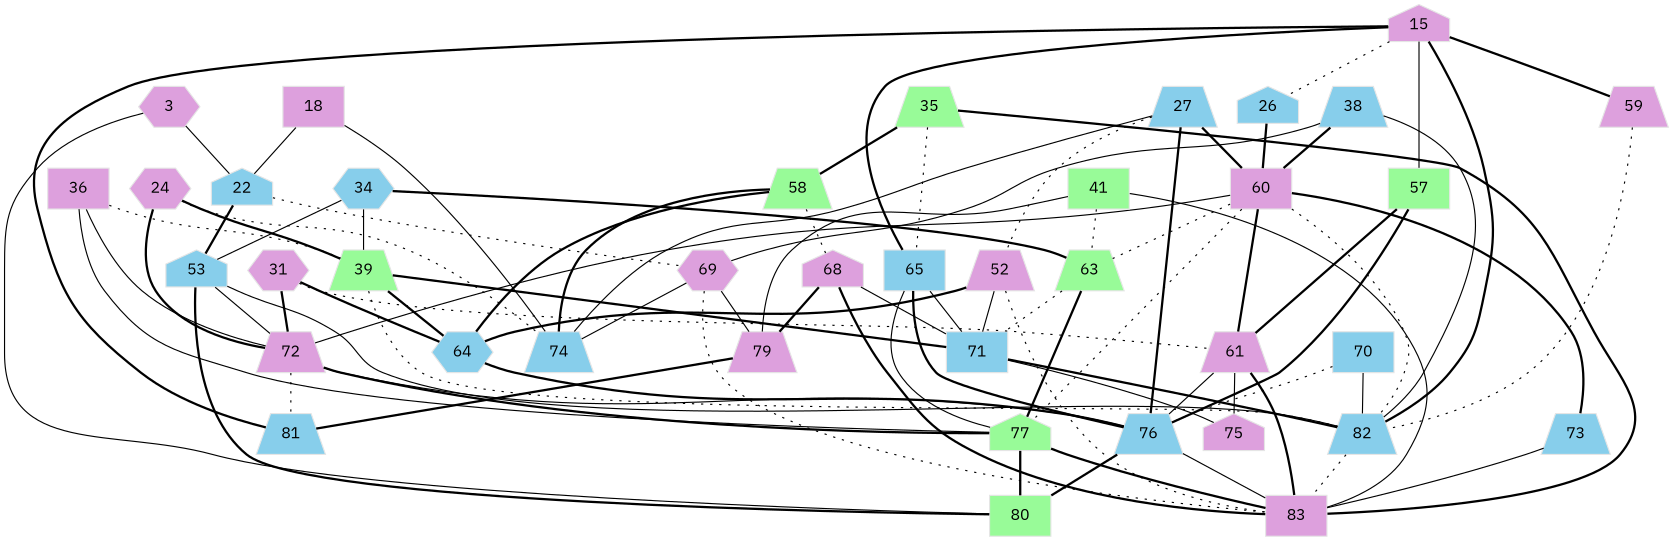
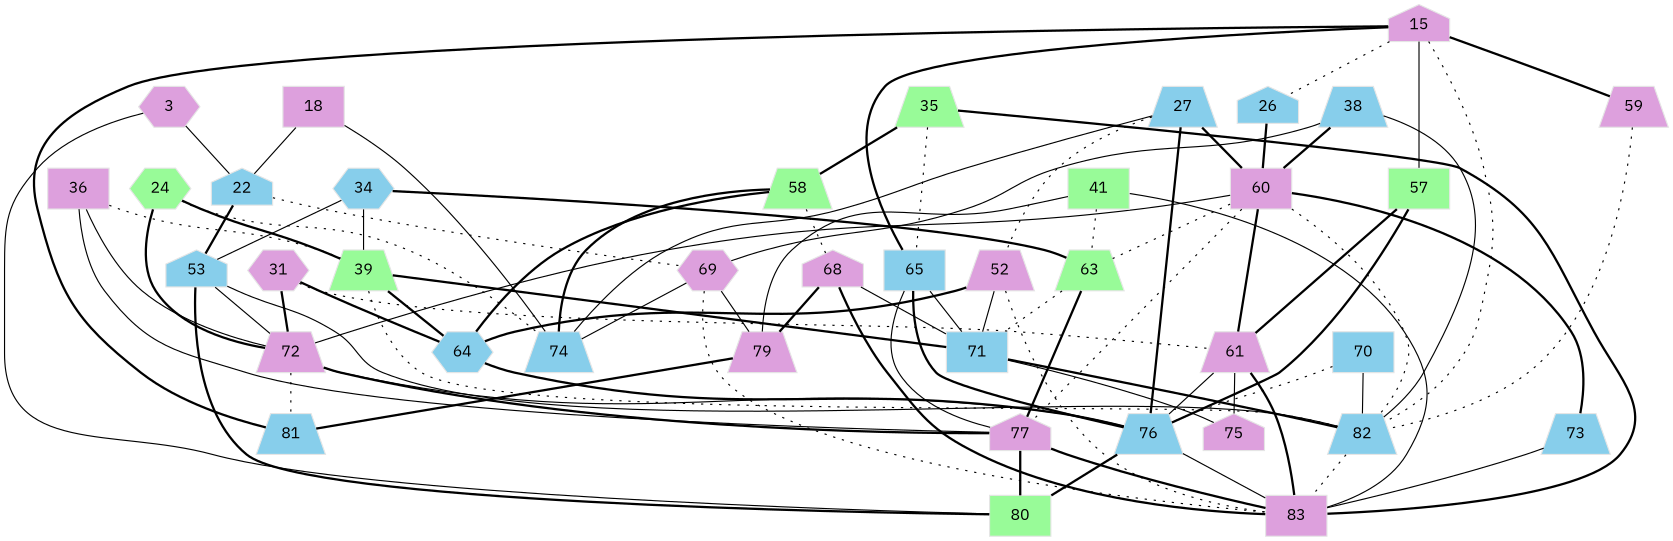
(160, 189) -> (160, 189)
(1492, 246) -> (1492, 246)
(1020, 434) -> (1020, 434)
